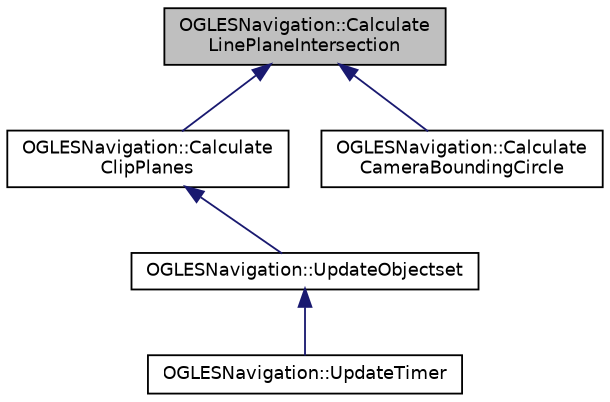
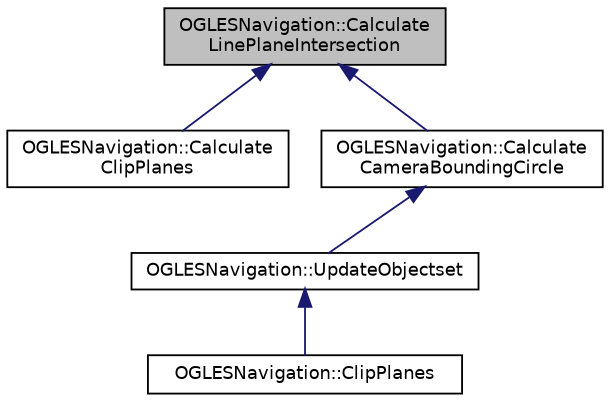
(241, 225) -> (369, 225)
(305, 374) -> (305, 374)
